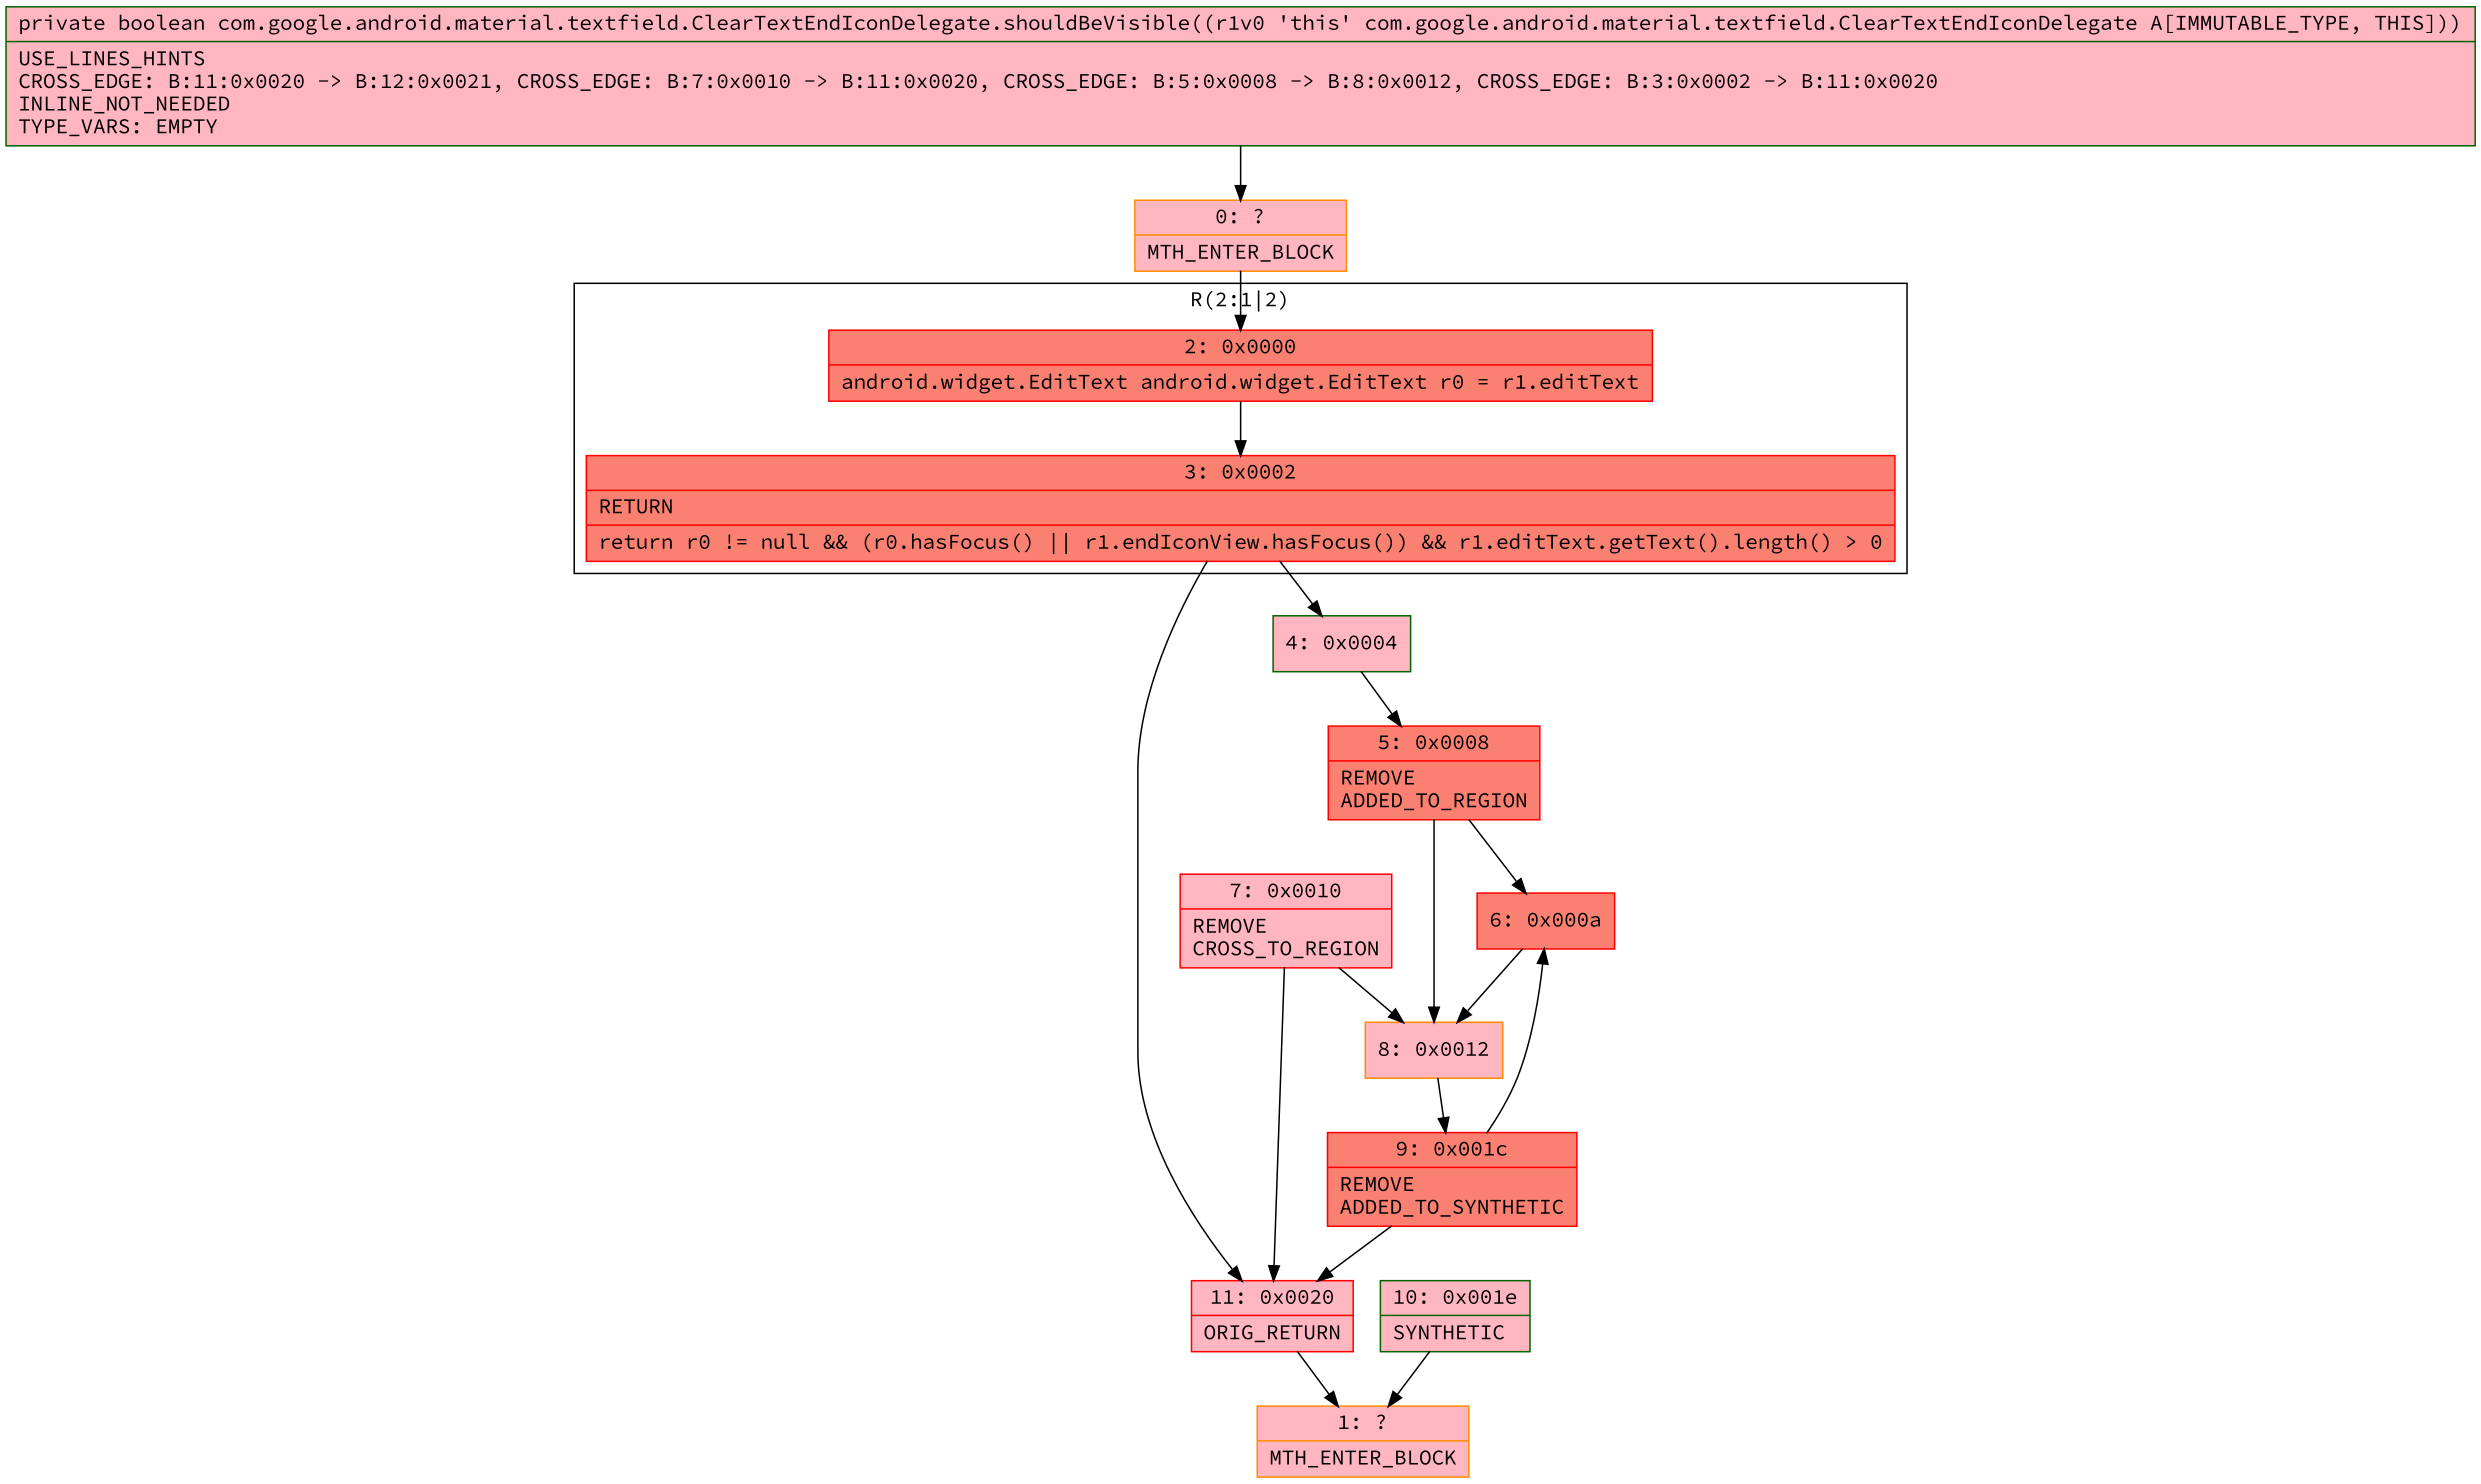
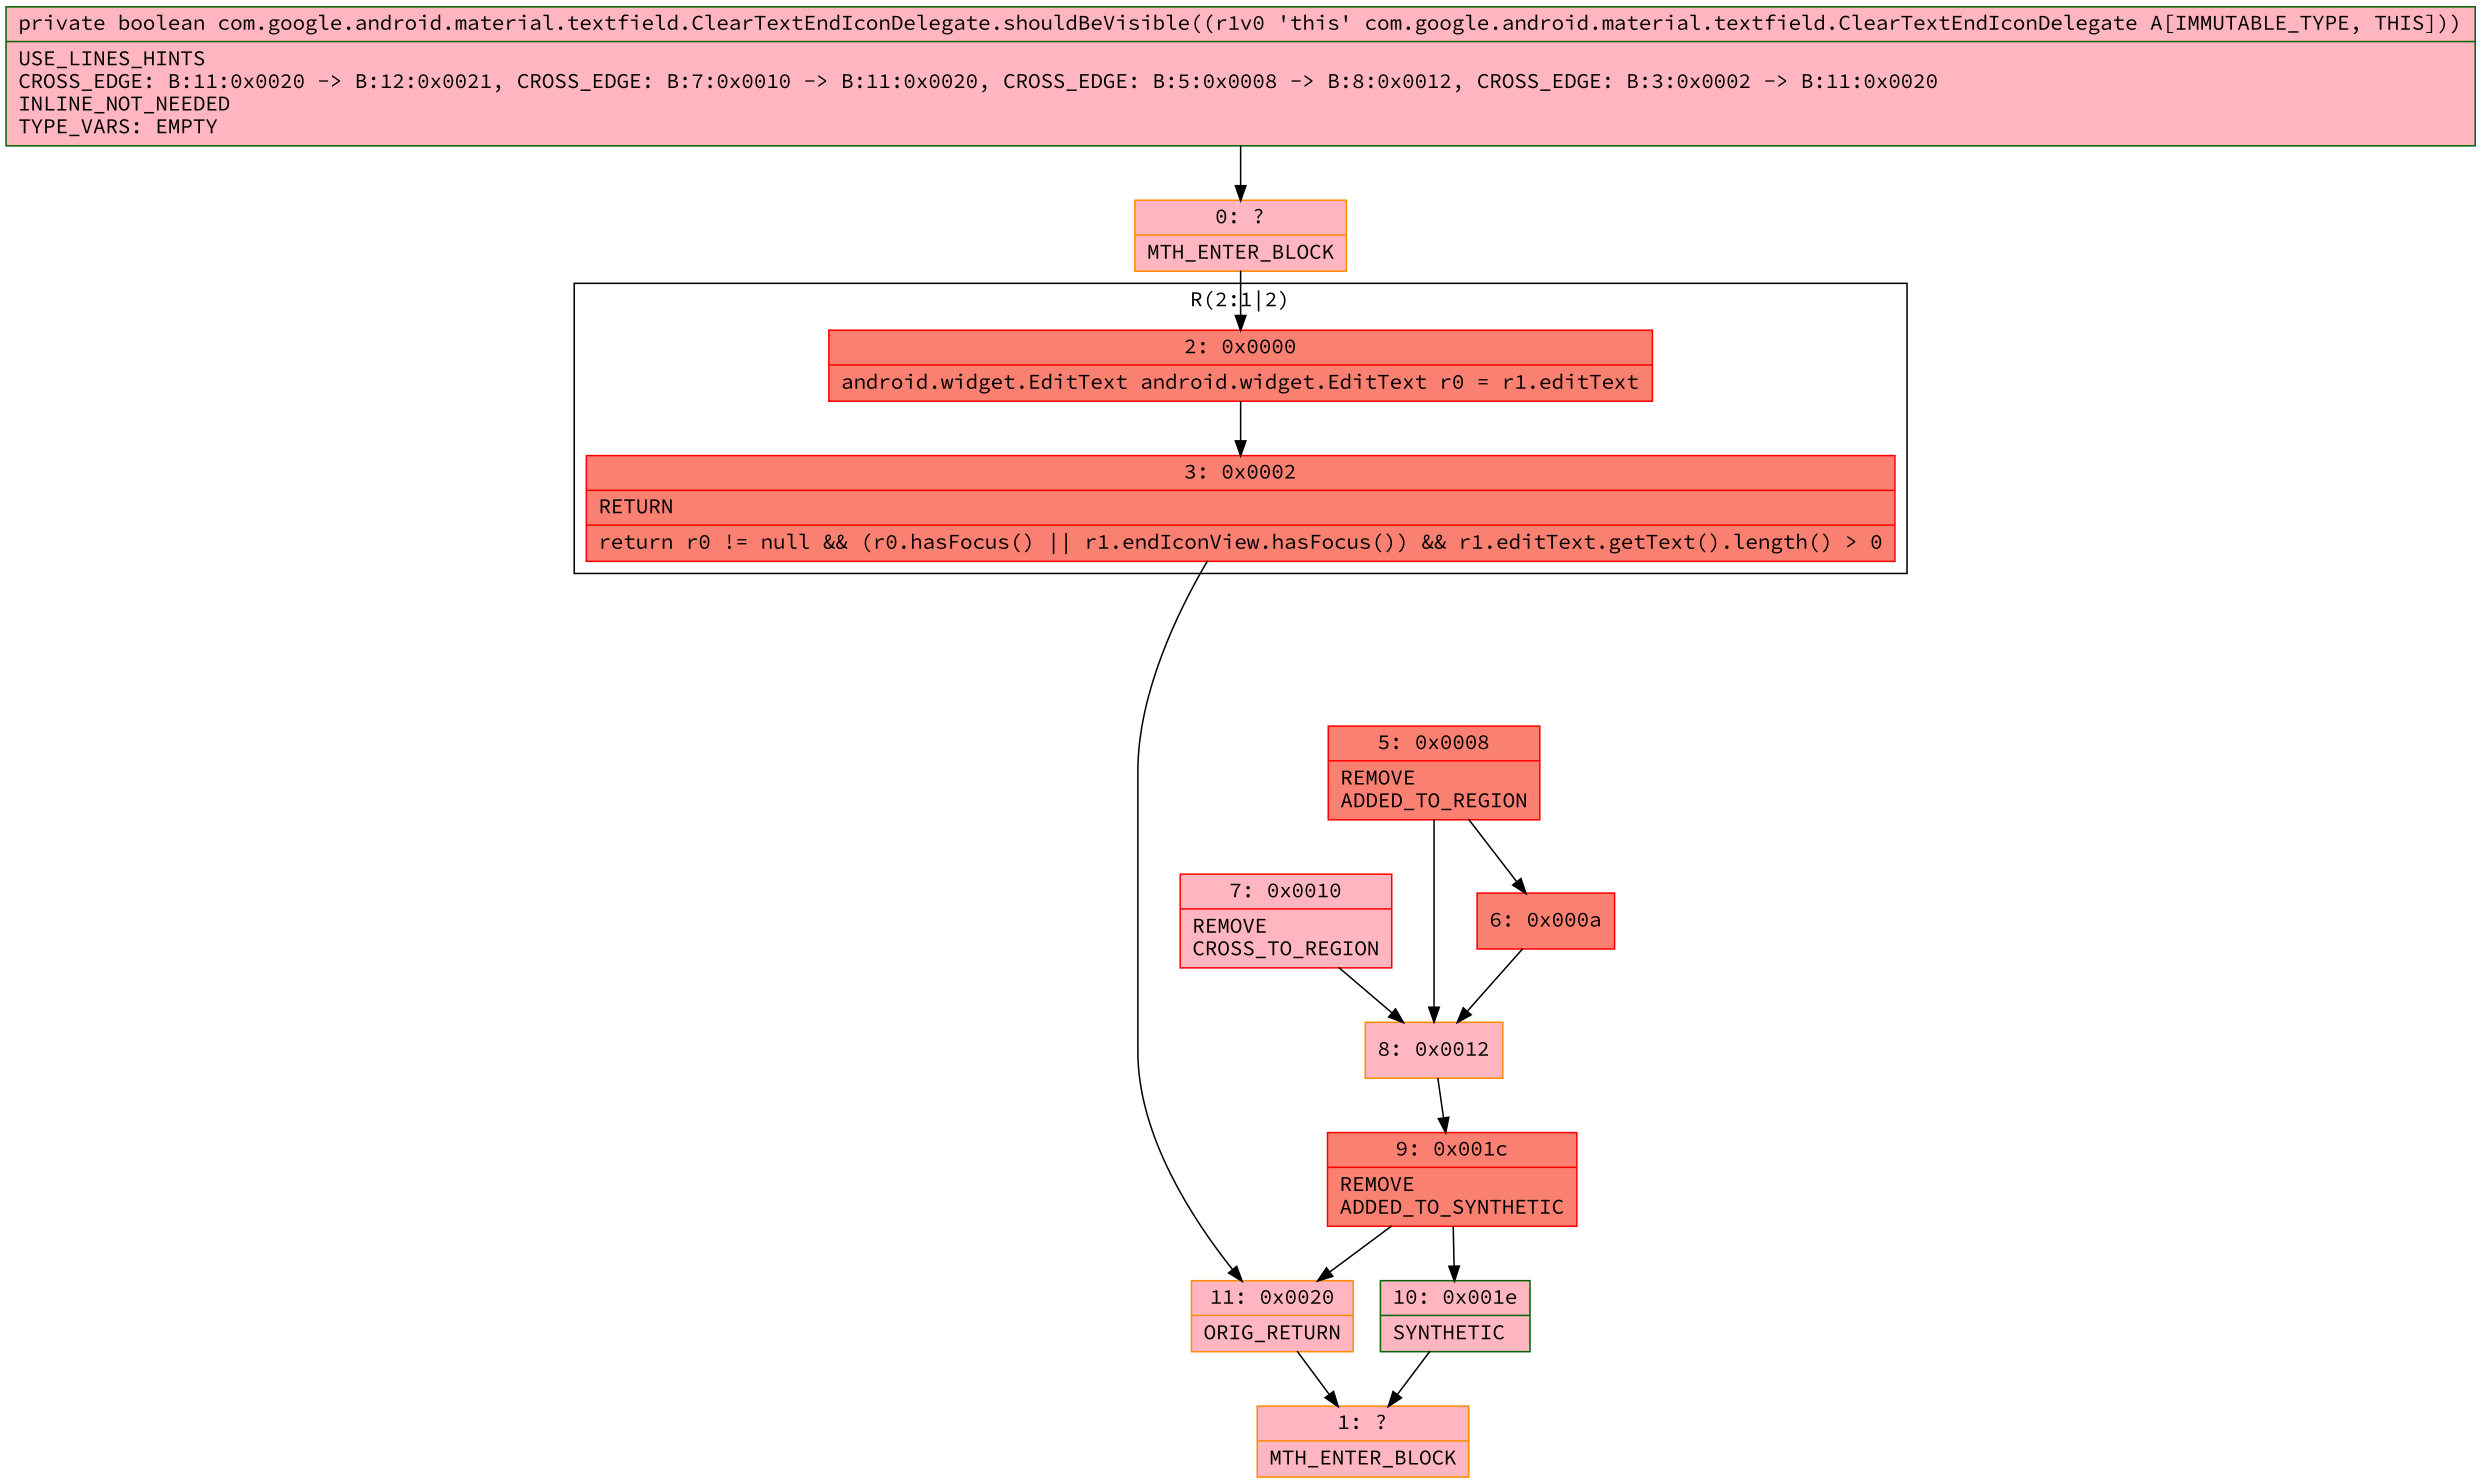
(1342, 644) -> none
(1526, 1052) -> (1454, 1246)
(1279, 1116) -> none
(1272, 1316) -> (1272, 1316)
